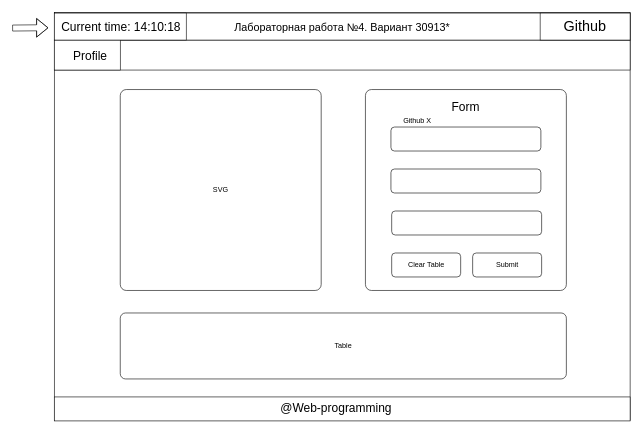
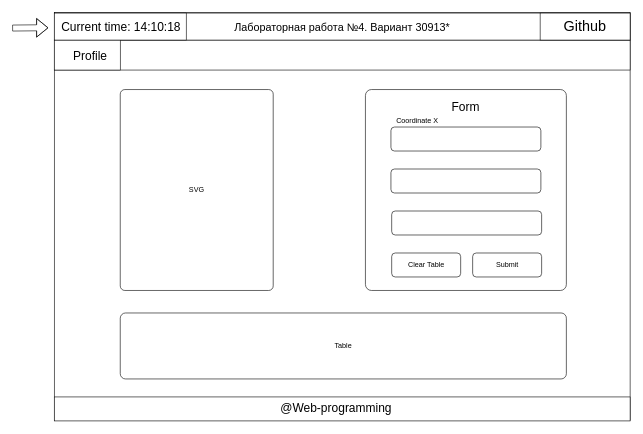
(418, 118) -> (418, 118)
(221, 190) -> (197, 190)
